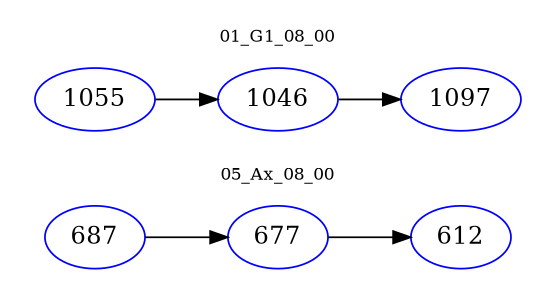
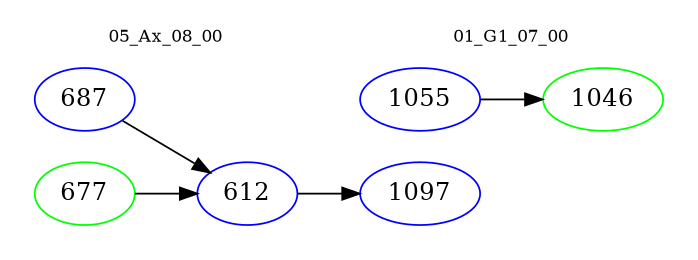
(278, 38) -> (512, 38)
(278, 99) -> (603, 99)
(361, 99) -> (322, 194)
(178, 237) -> (159, 142)
(278, 237) -> (85, 194)
